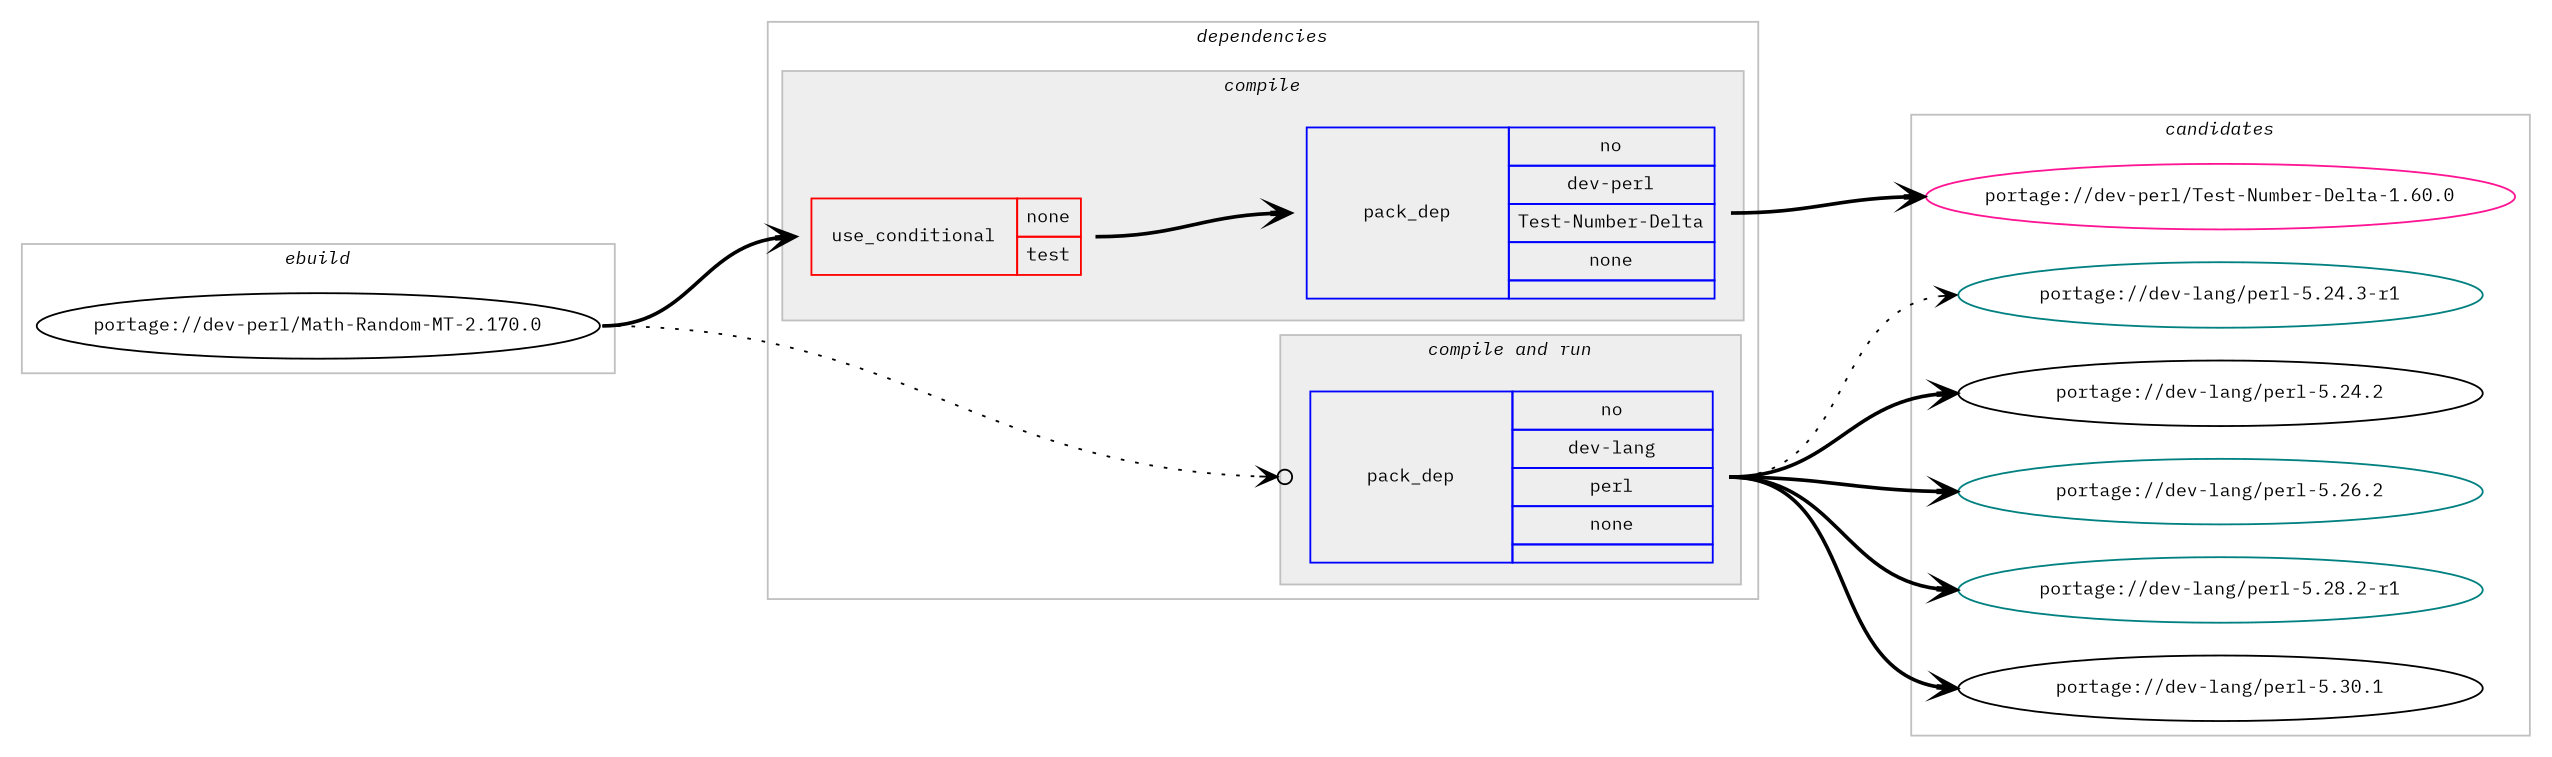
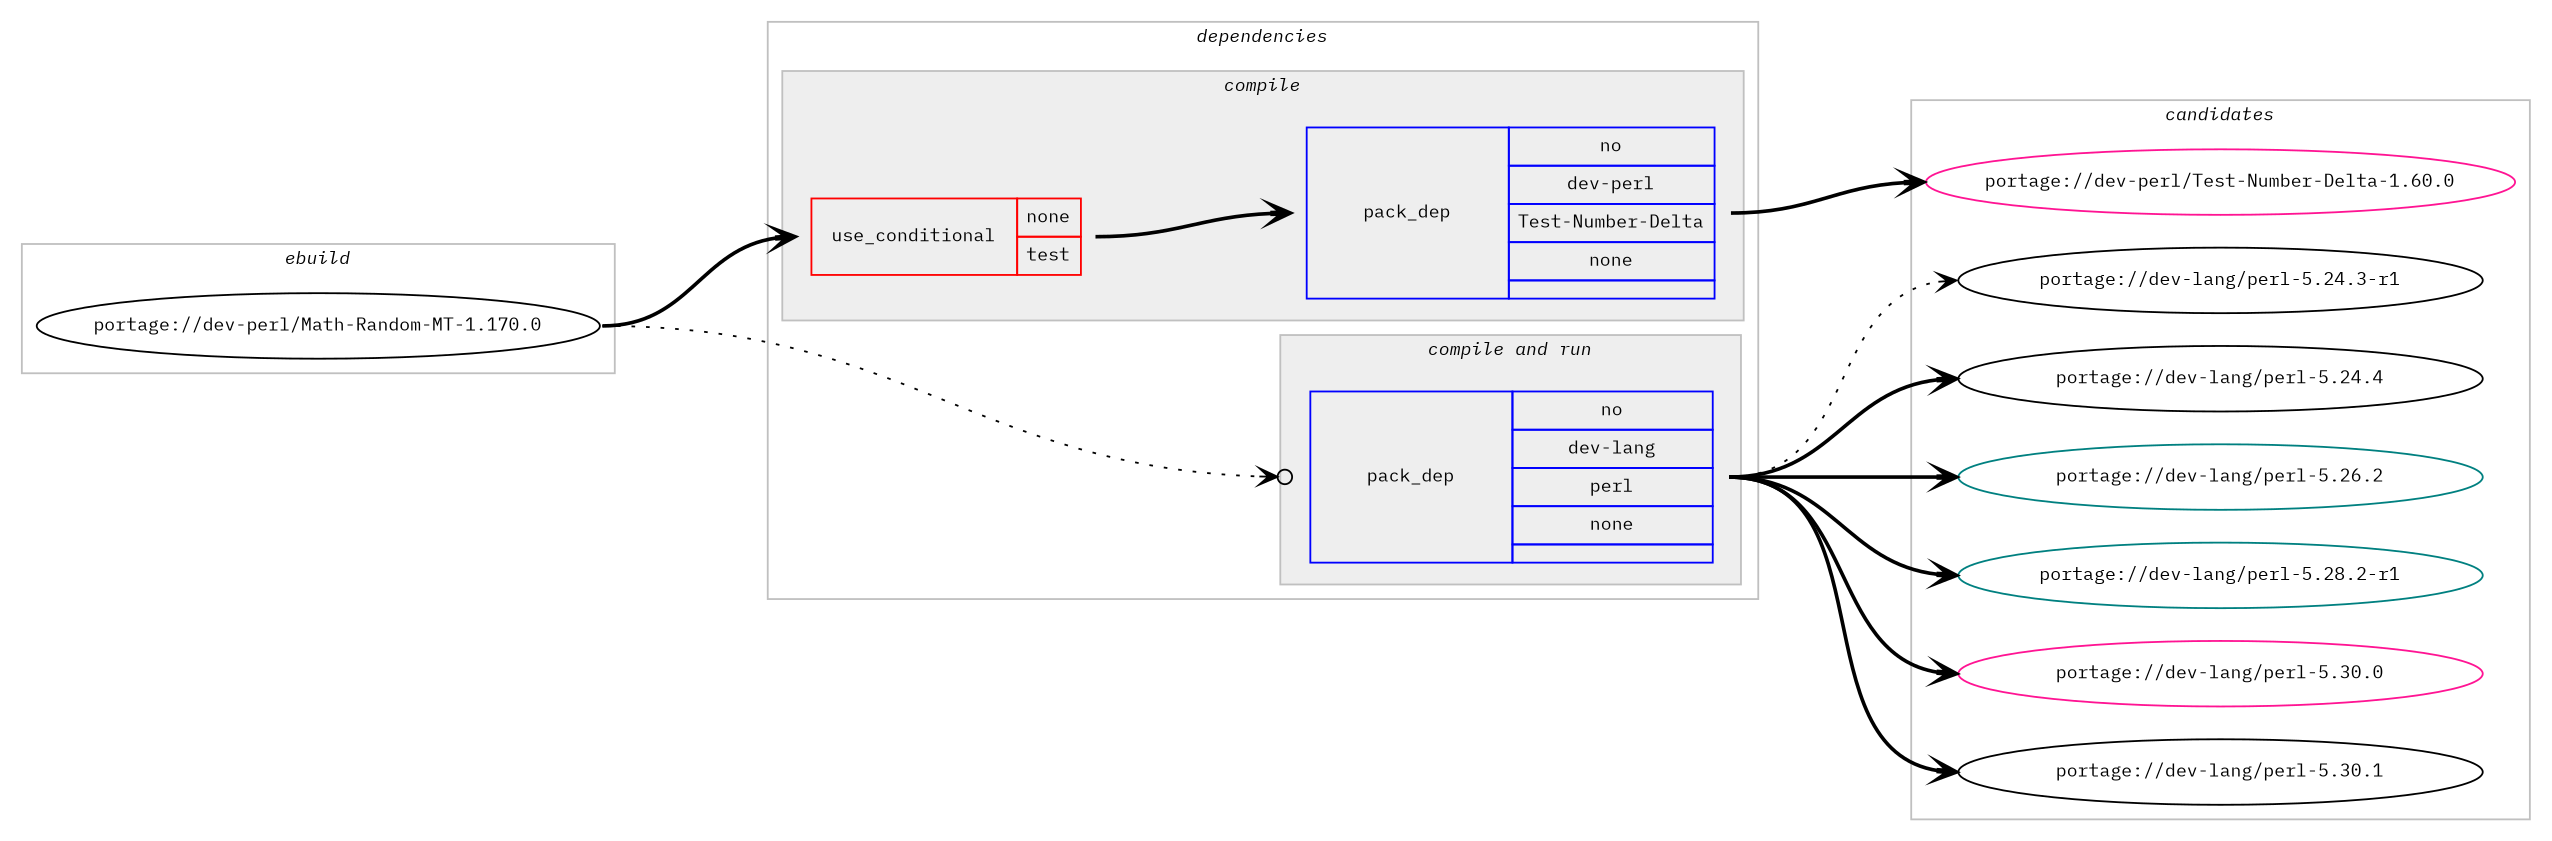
(2221, 295) -> (2221, 280)
(318, 326) -> (318, 326)
(2221, 393) -> (2221, 379)
none -> (2221, 674)
